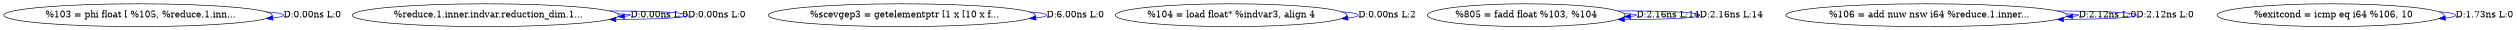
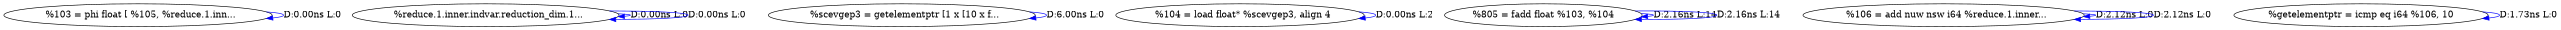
(1231, 15) -> (1240, 15)
(2331, 15) -> (2361, 15)
